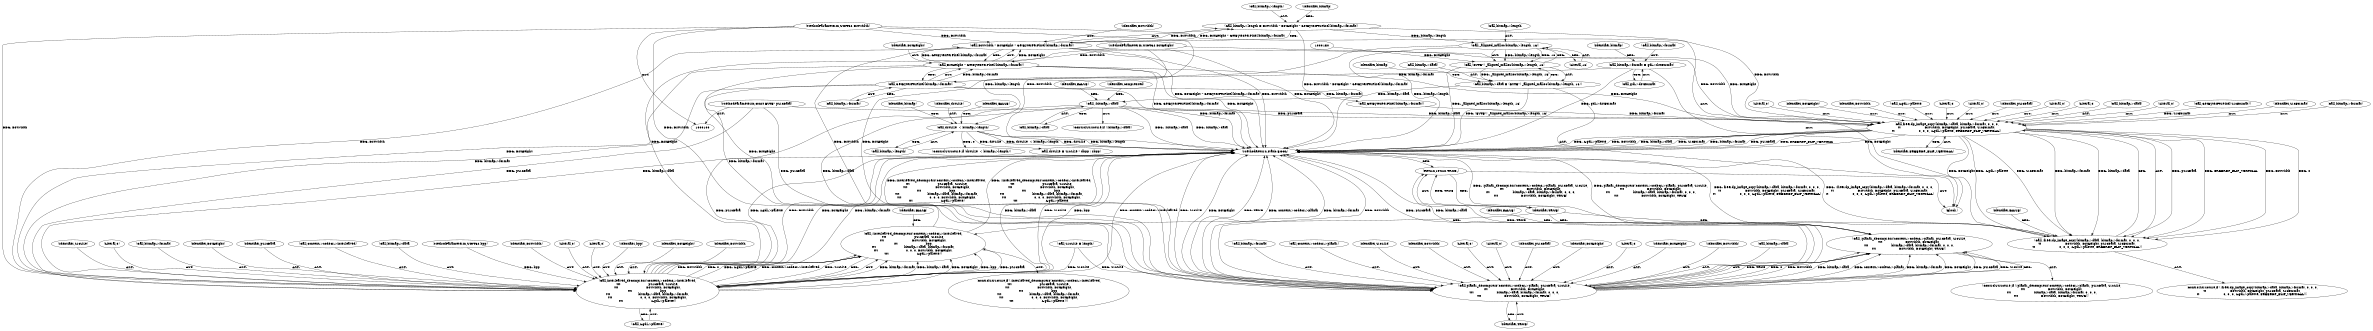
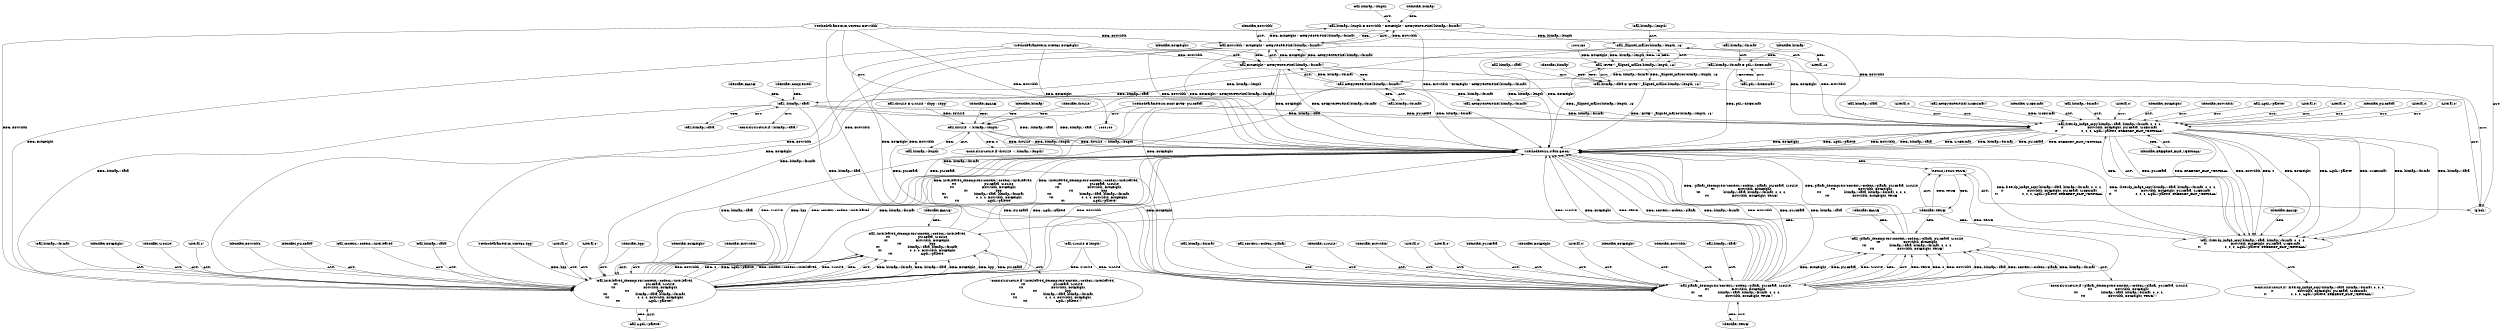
(1638, 75) -> (1746, 75)
(954, 114) -> (1045, 114)
(1000, 147) -> (940, 114)
